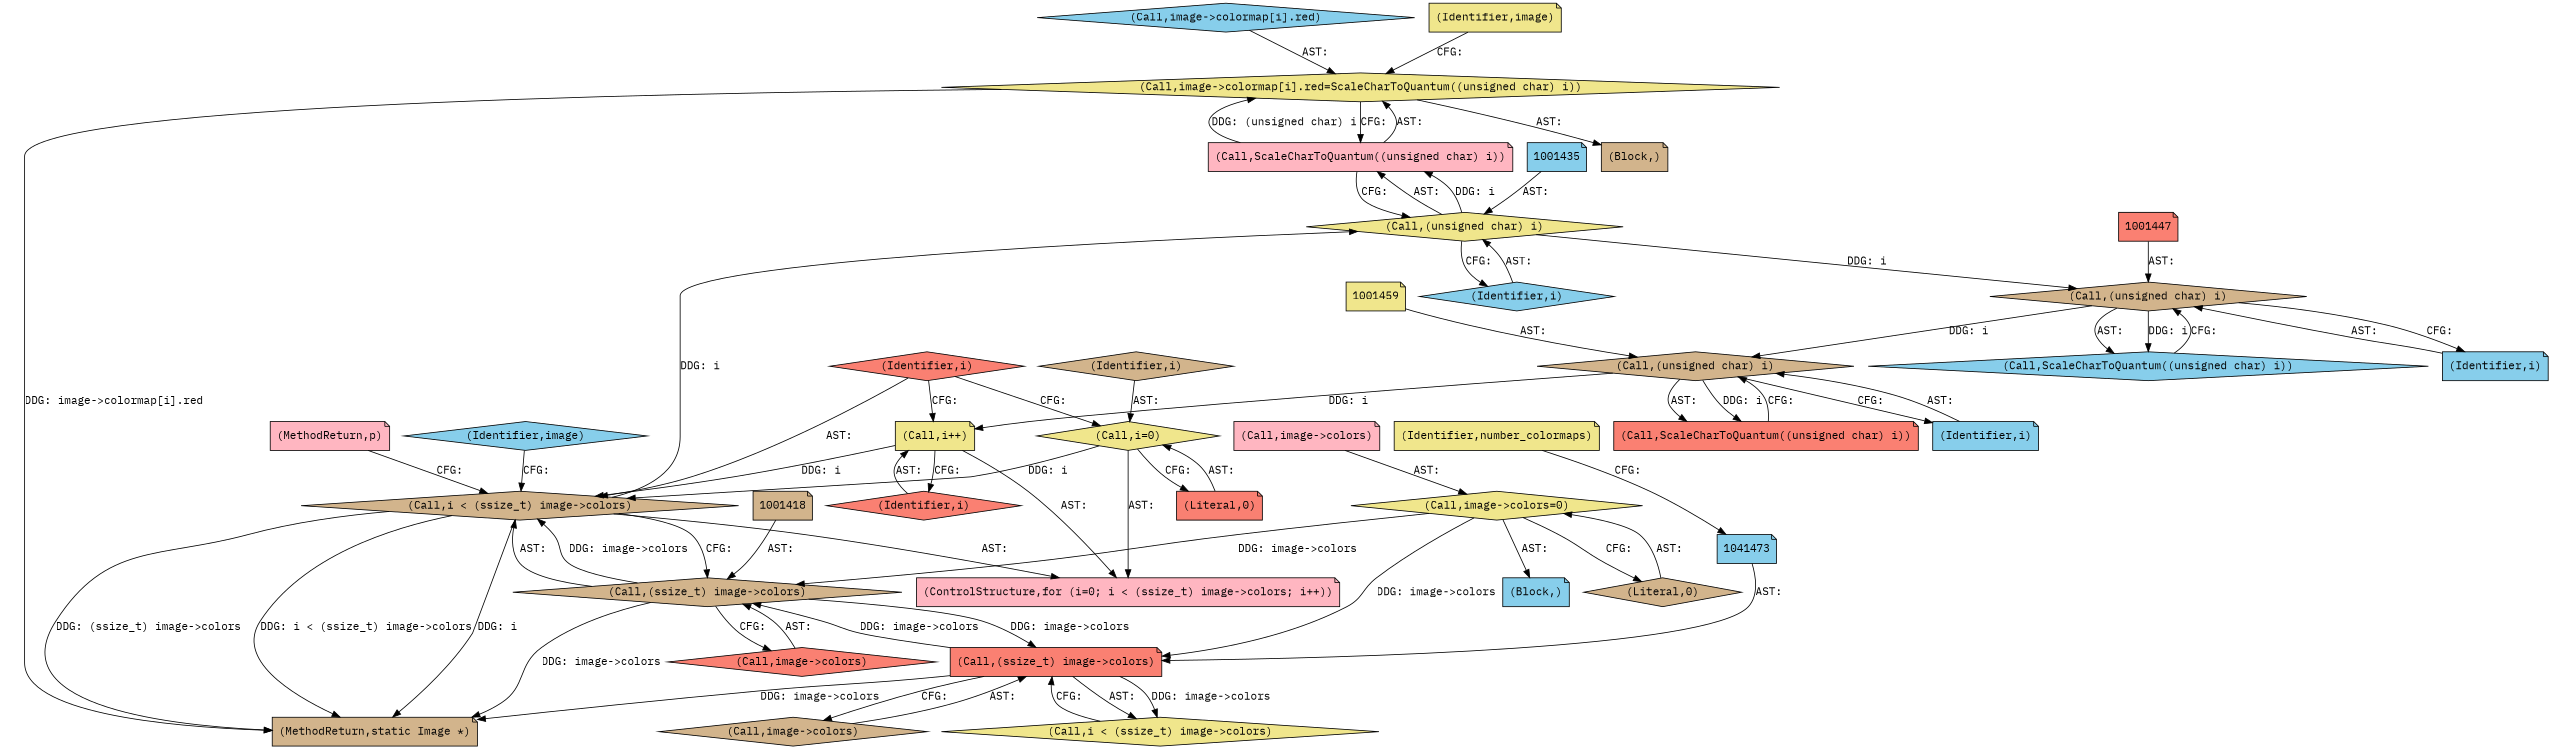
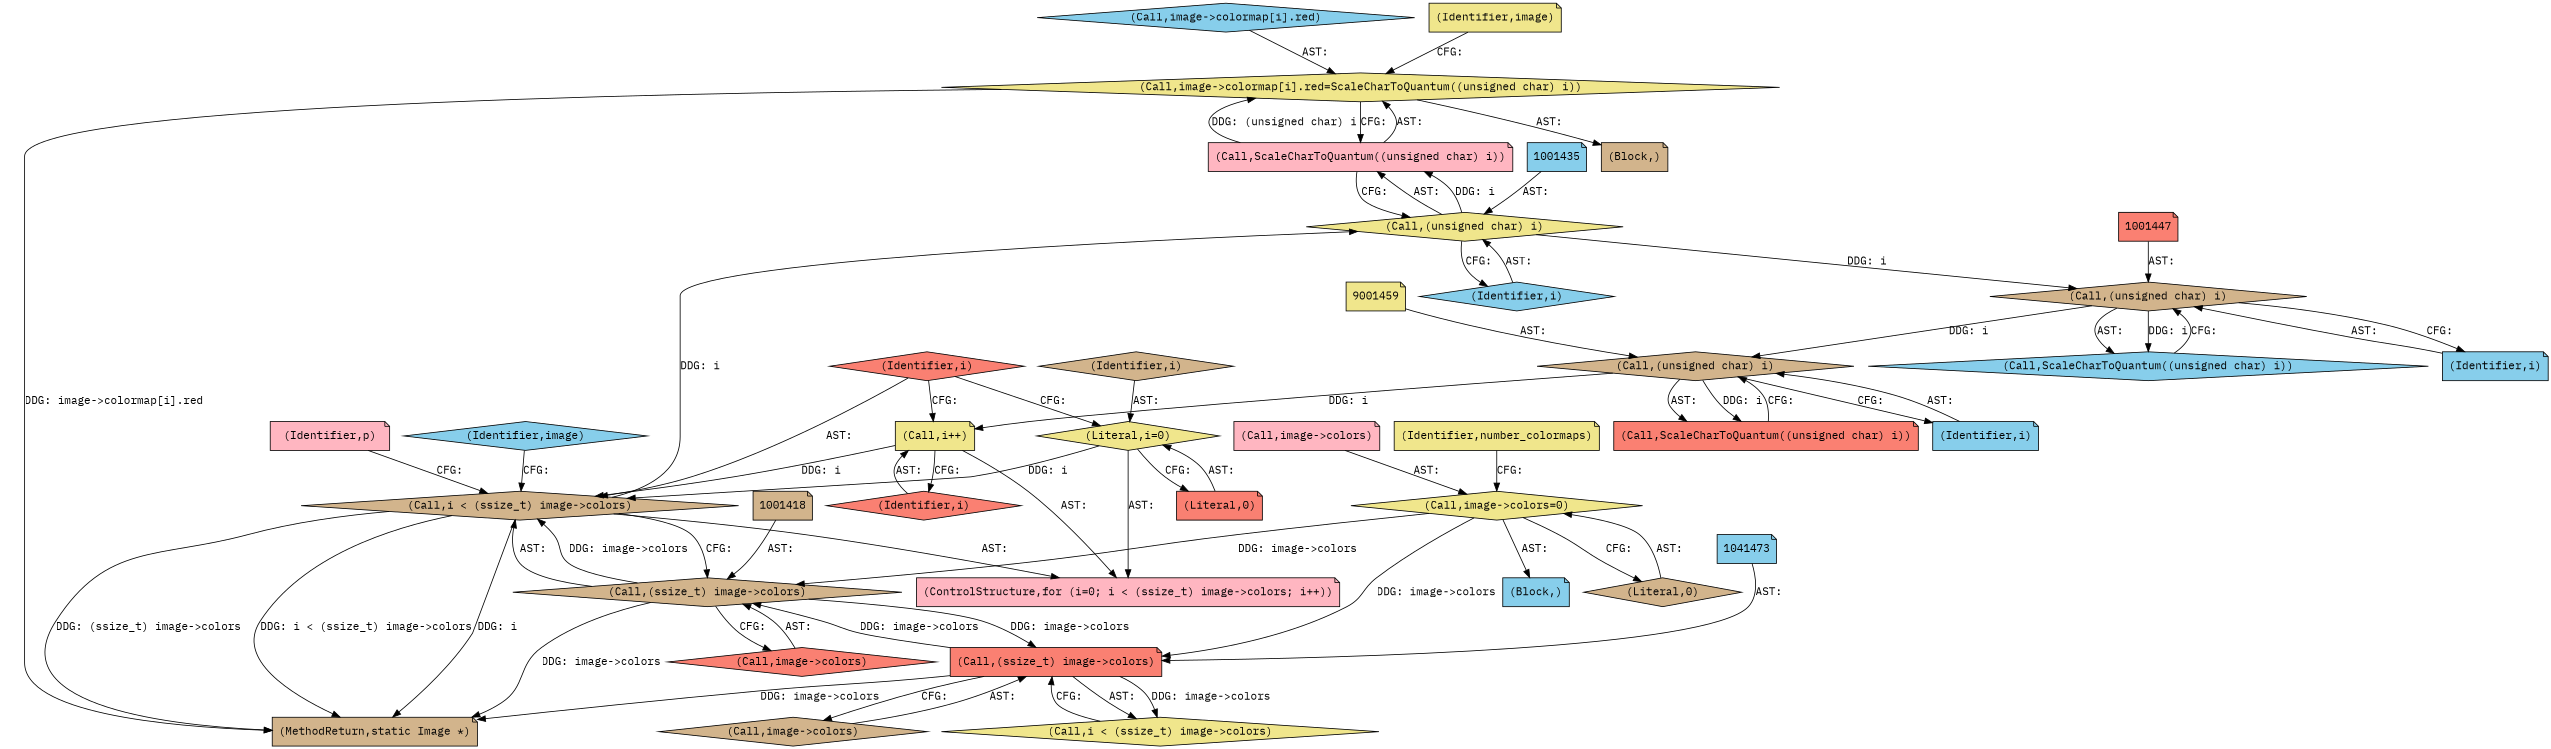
(1376, 297) -> (1376, 297)
(330, 436) -> (330, 436)
(1128, 436) -> (1128, 436)
(1633, 484) -> (1497, 467)
